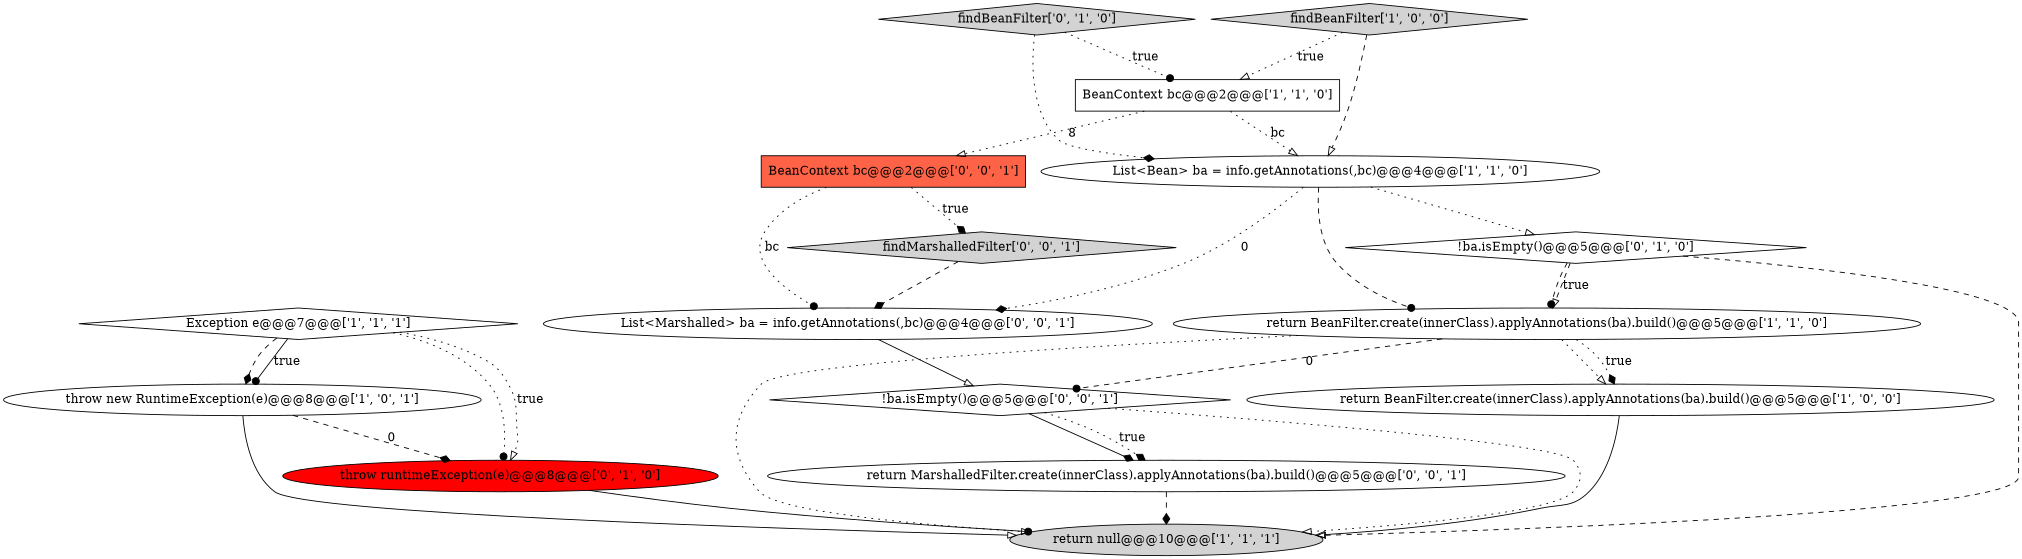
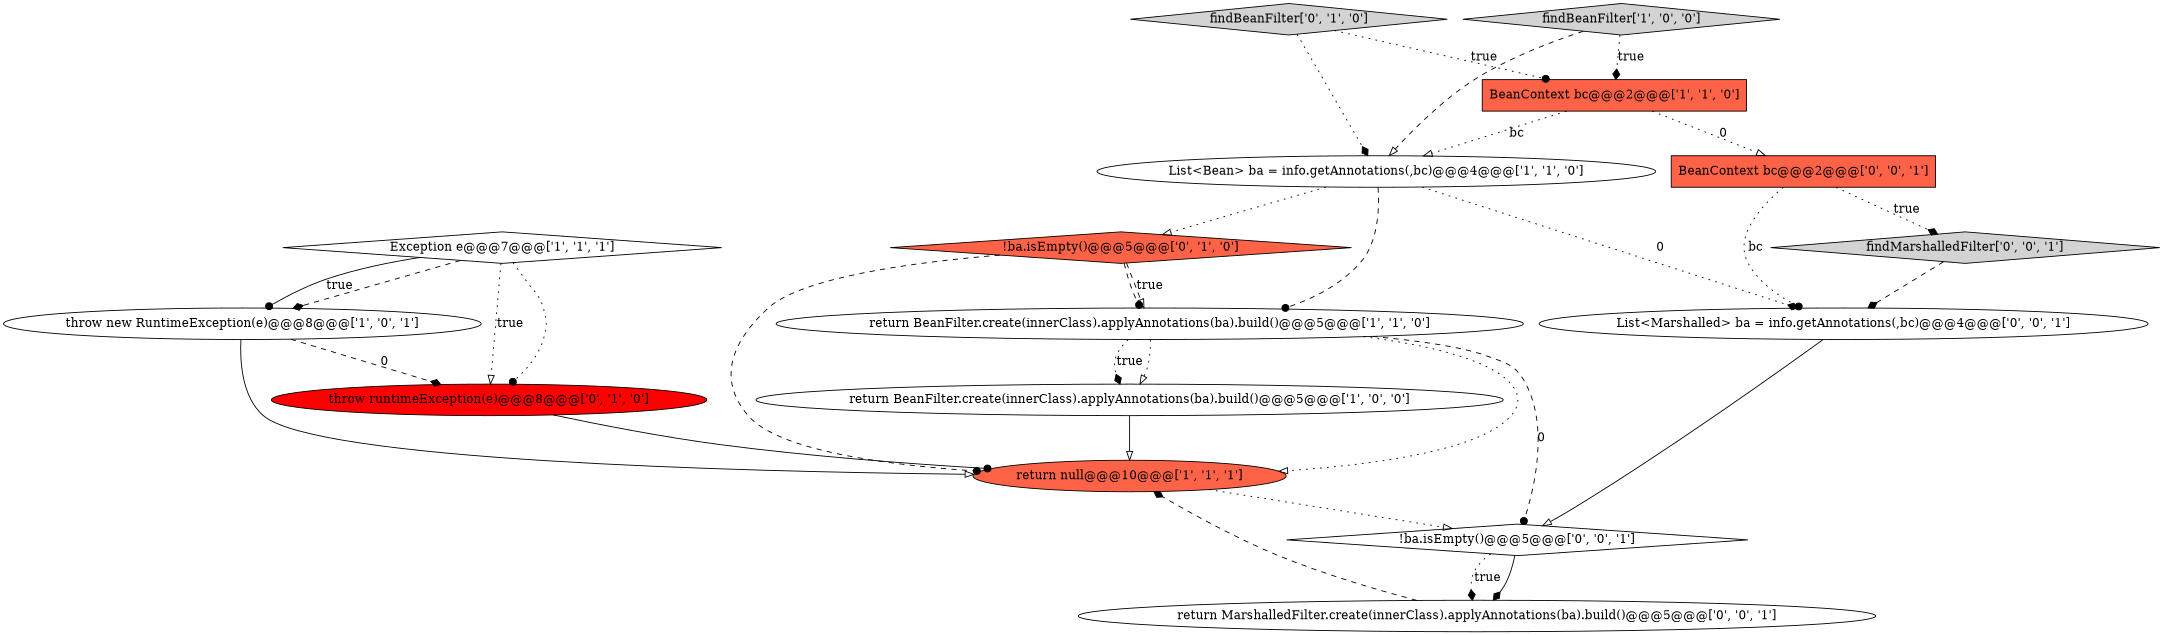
(1295, 54) -> (1618, 52)
(1208, 95) -> (1614, 95)
(1073, 133) -> (1724, 133)
(1576, 248) -> (1121, 248)
(1492, 443) -> (1326, 508)
(1925, 502) -> (734, 356)
(1166, 540) -> (1130, 476)
